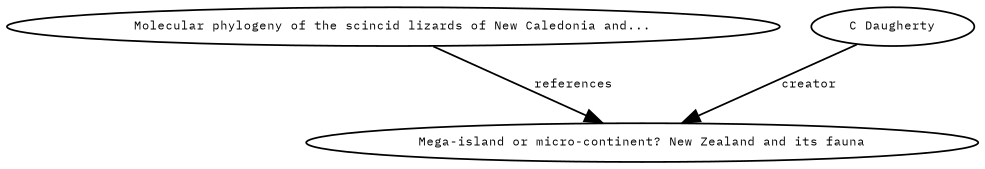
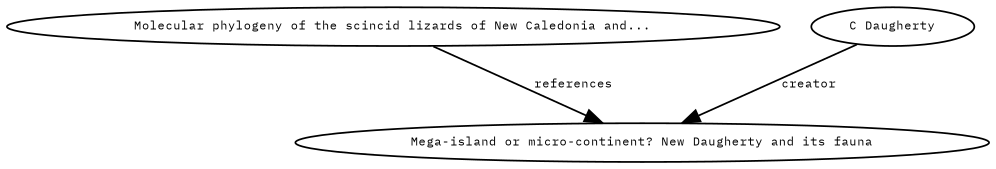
(642, 143) -> (642, 143)
